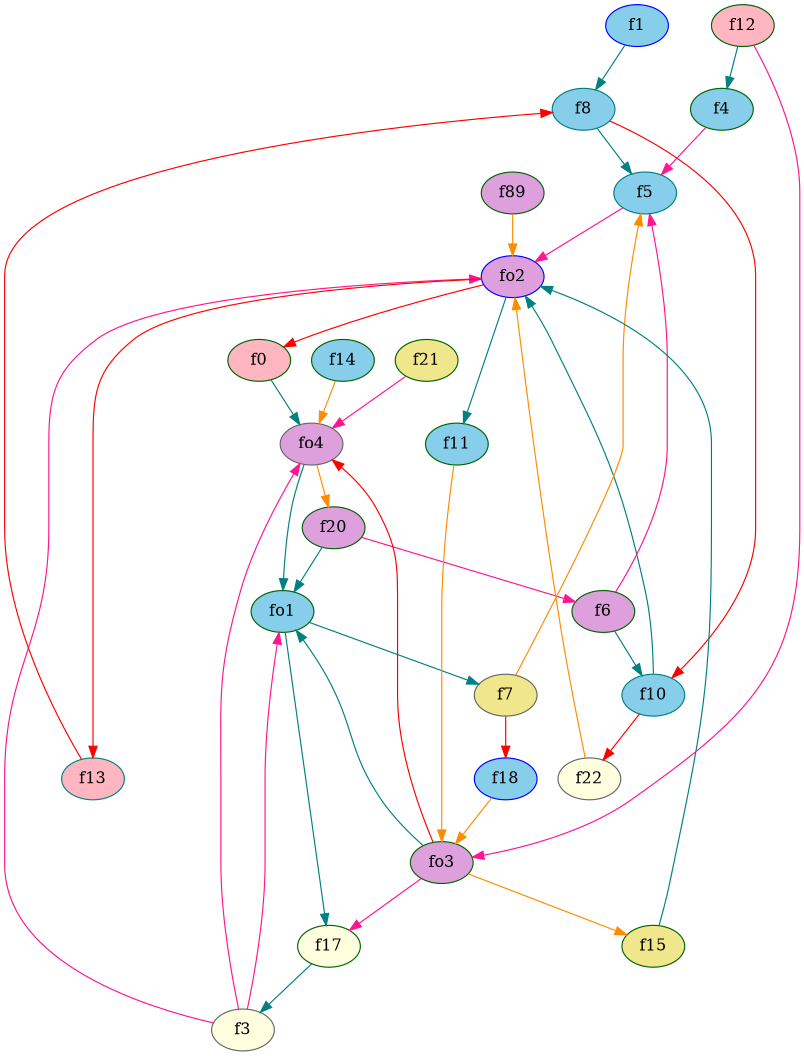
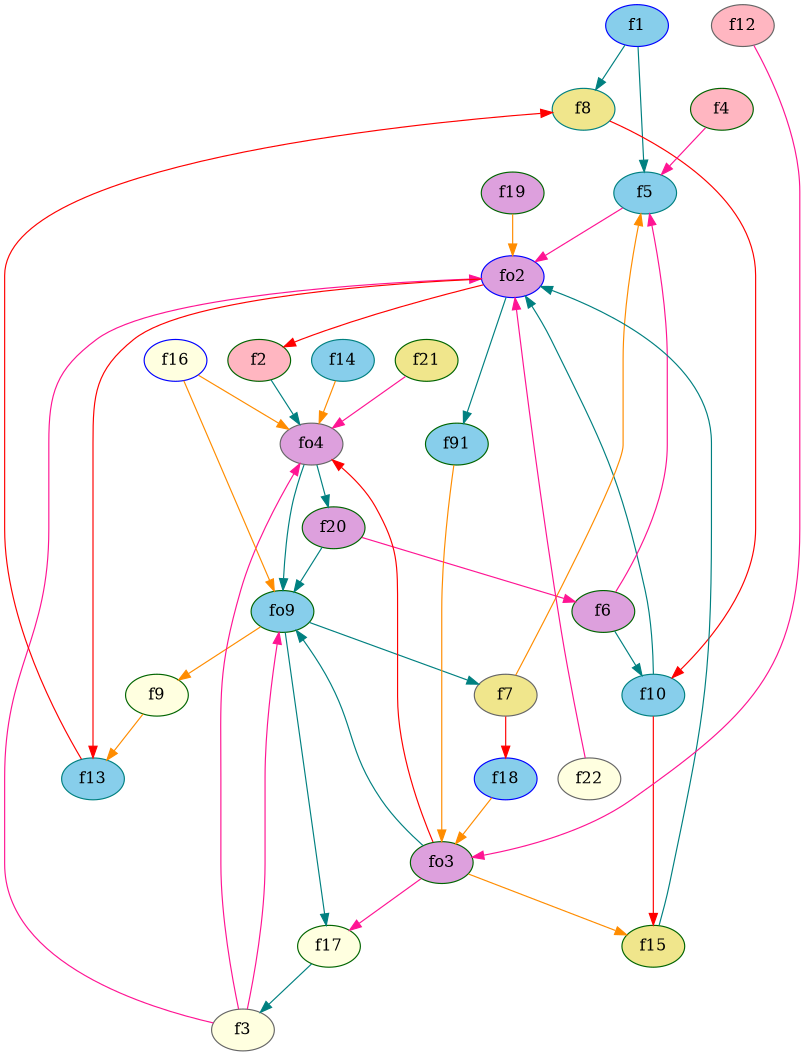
(743, 26) -> (743, 26)
(734, 62) -> none
(584, 109) -> (584, 109)
(722, 109) -> (722, 109)
(611, 146) -> (641, 103)
(513, 193) -> (513, 193)
none -> (176, 360)
(259, 360) -> (259, 360)
(343, 360) -> (343, 360)
(457, 444) -> (457, 444)
(321, 480) -> (321, 480)
(546, 534) -> (546, 534)
(282, 611) -> (282, 611)
none -> (157, 695)
(625, 732) -> (653, 815)
(93, 779) -> (93, 779)
